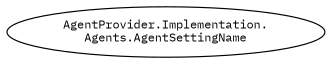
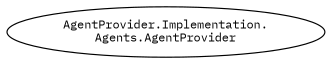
(166, 32) -> (166, 32)
